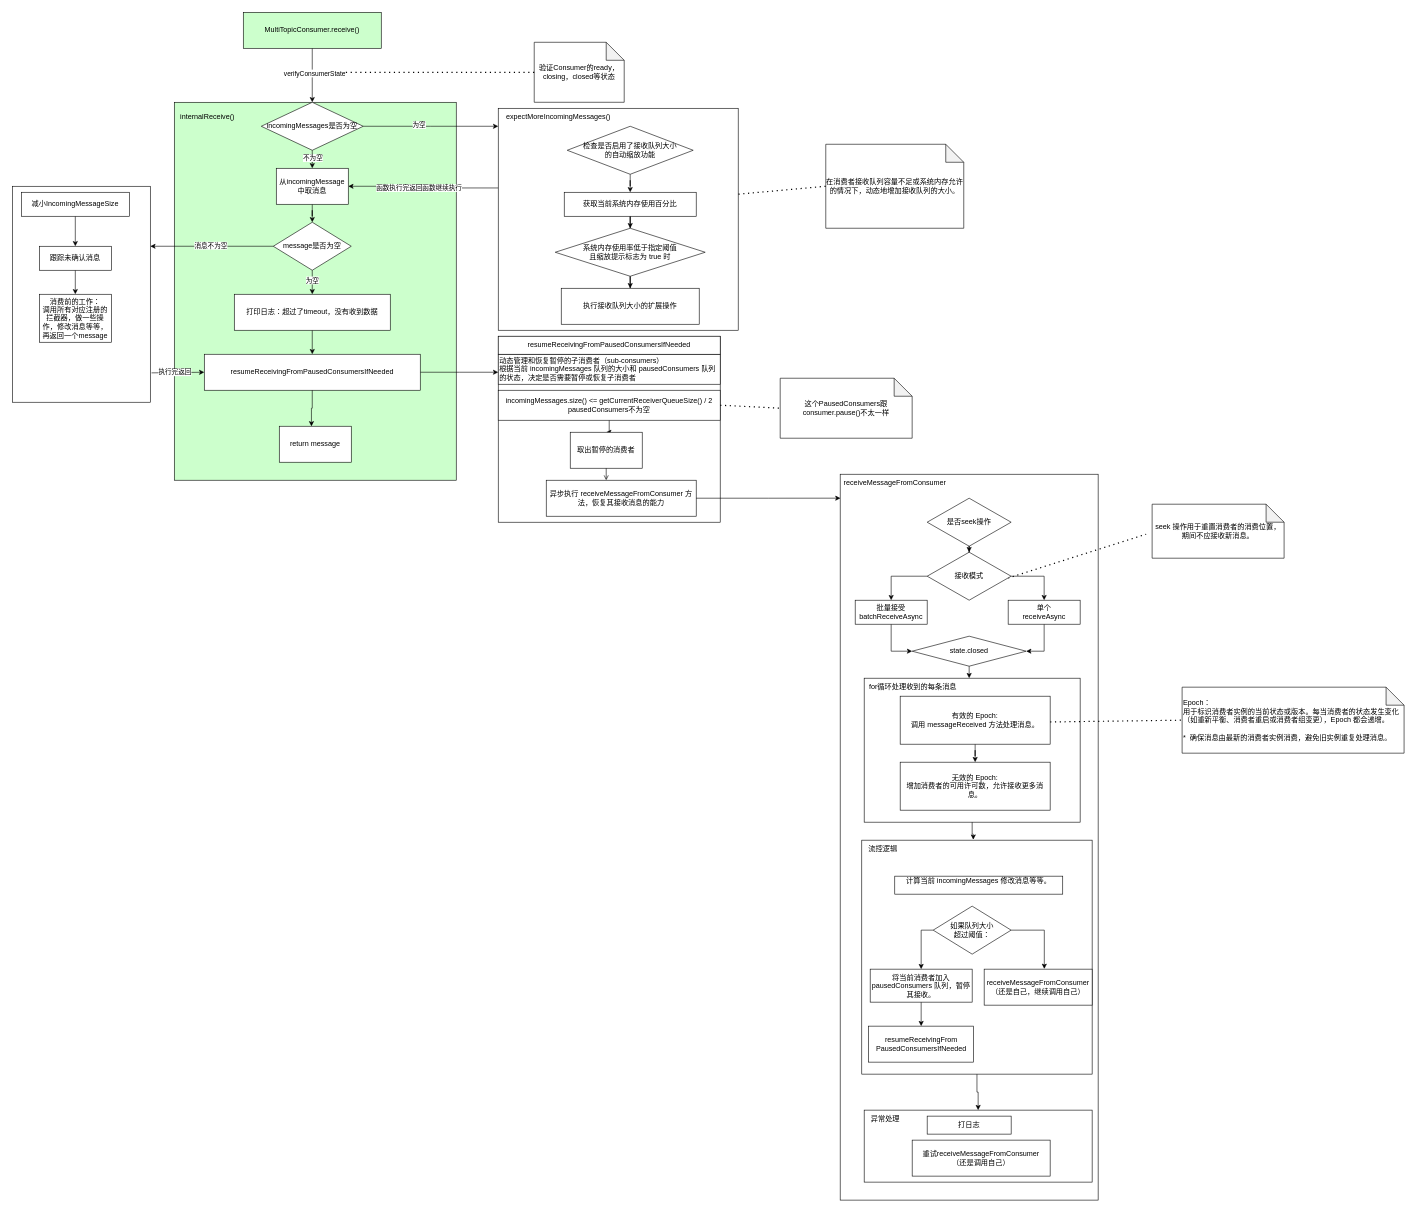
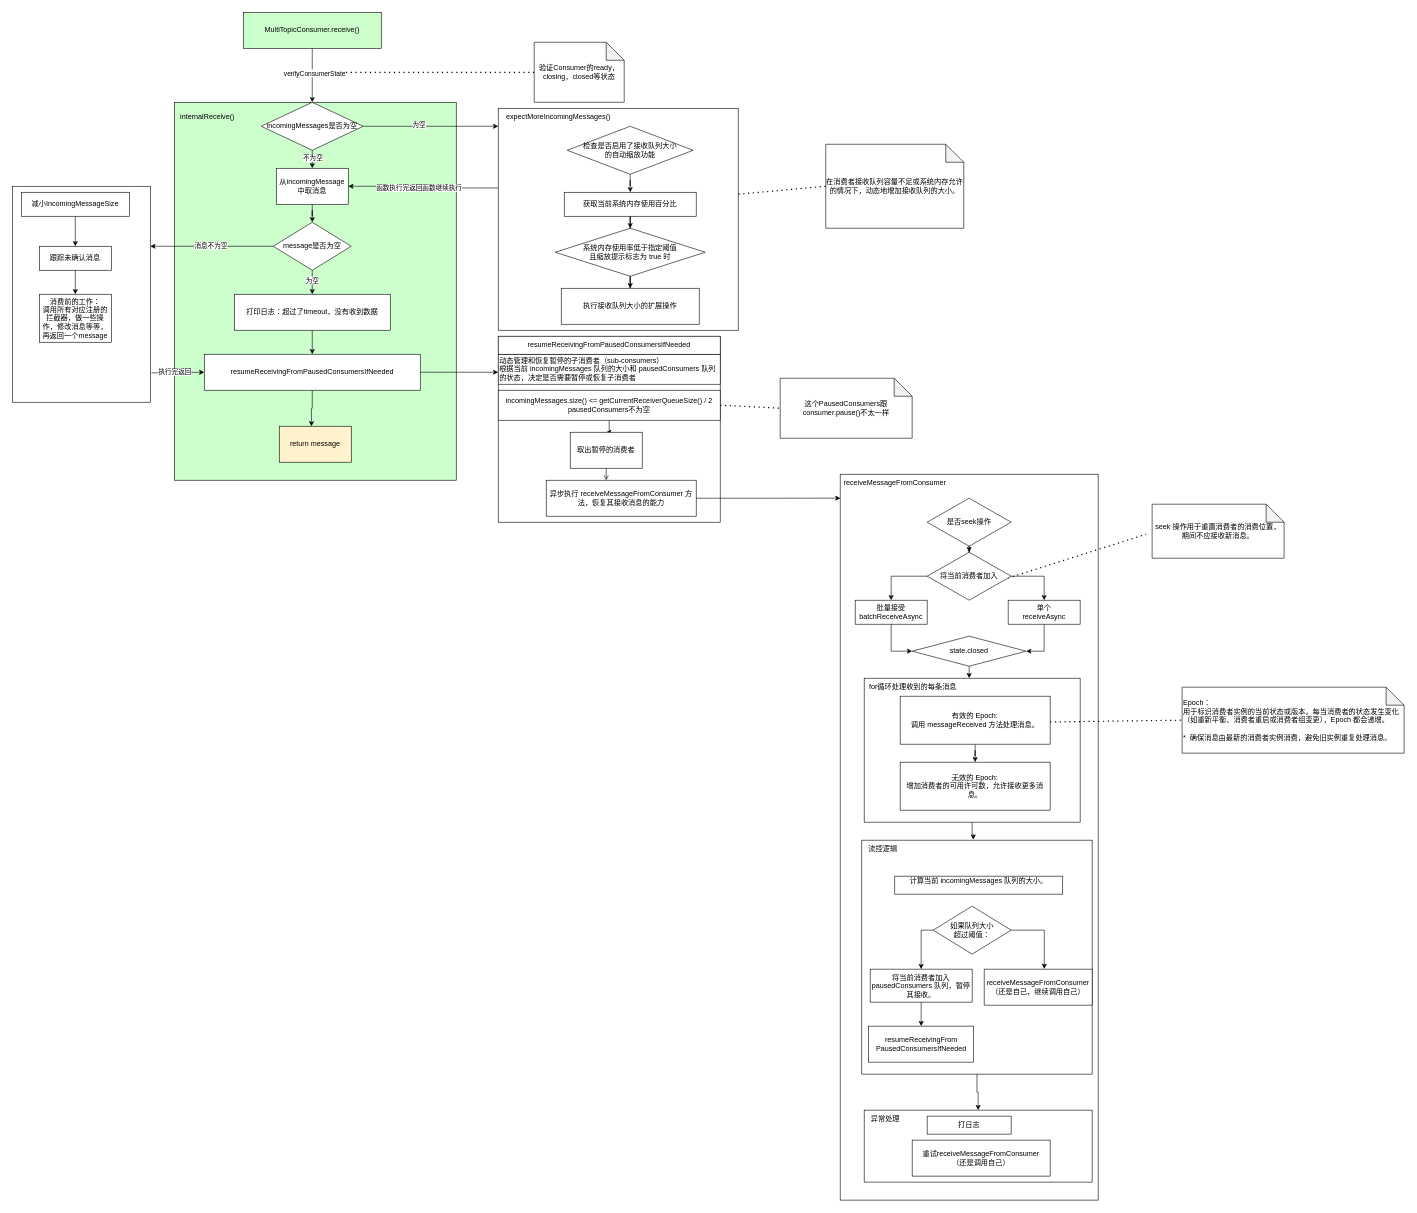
(315, 444) -> (315, 444)
(969, 576) -> (969, 576)
(979, 885) -> (979, 885)
